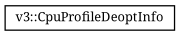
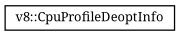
(90, 18) -> (90, 18)
